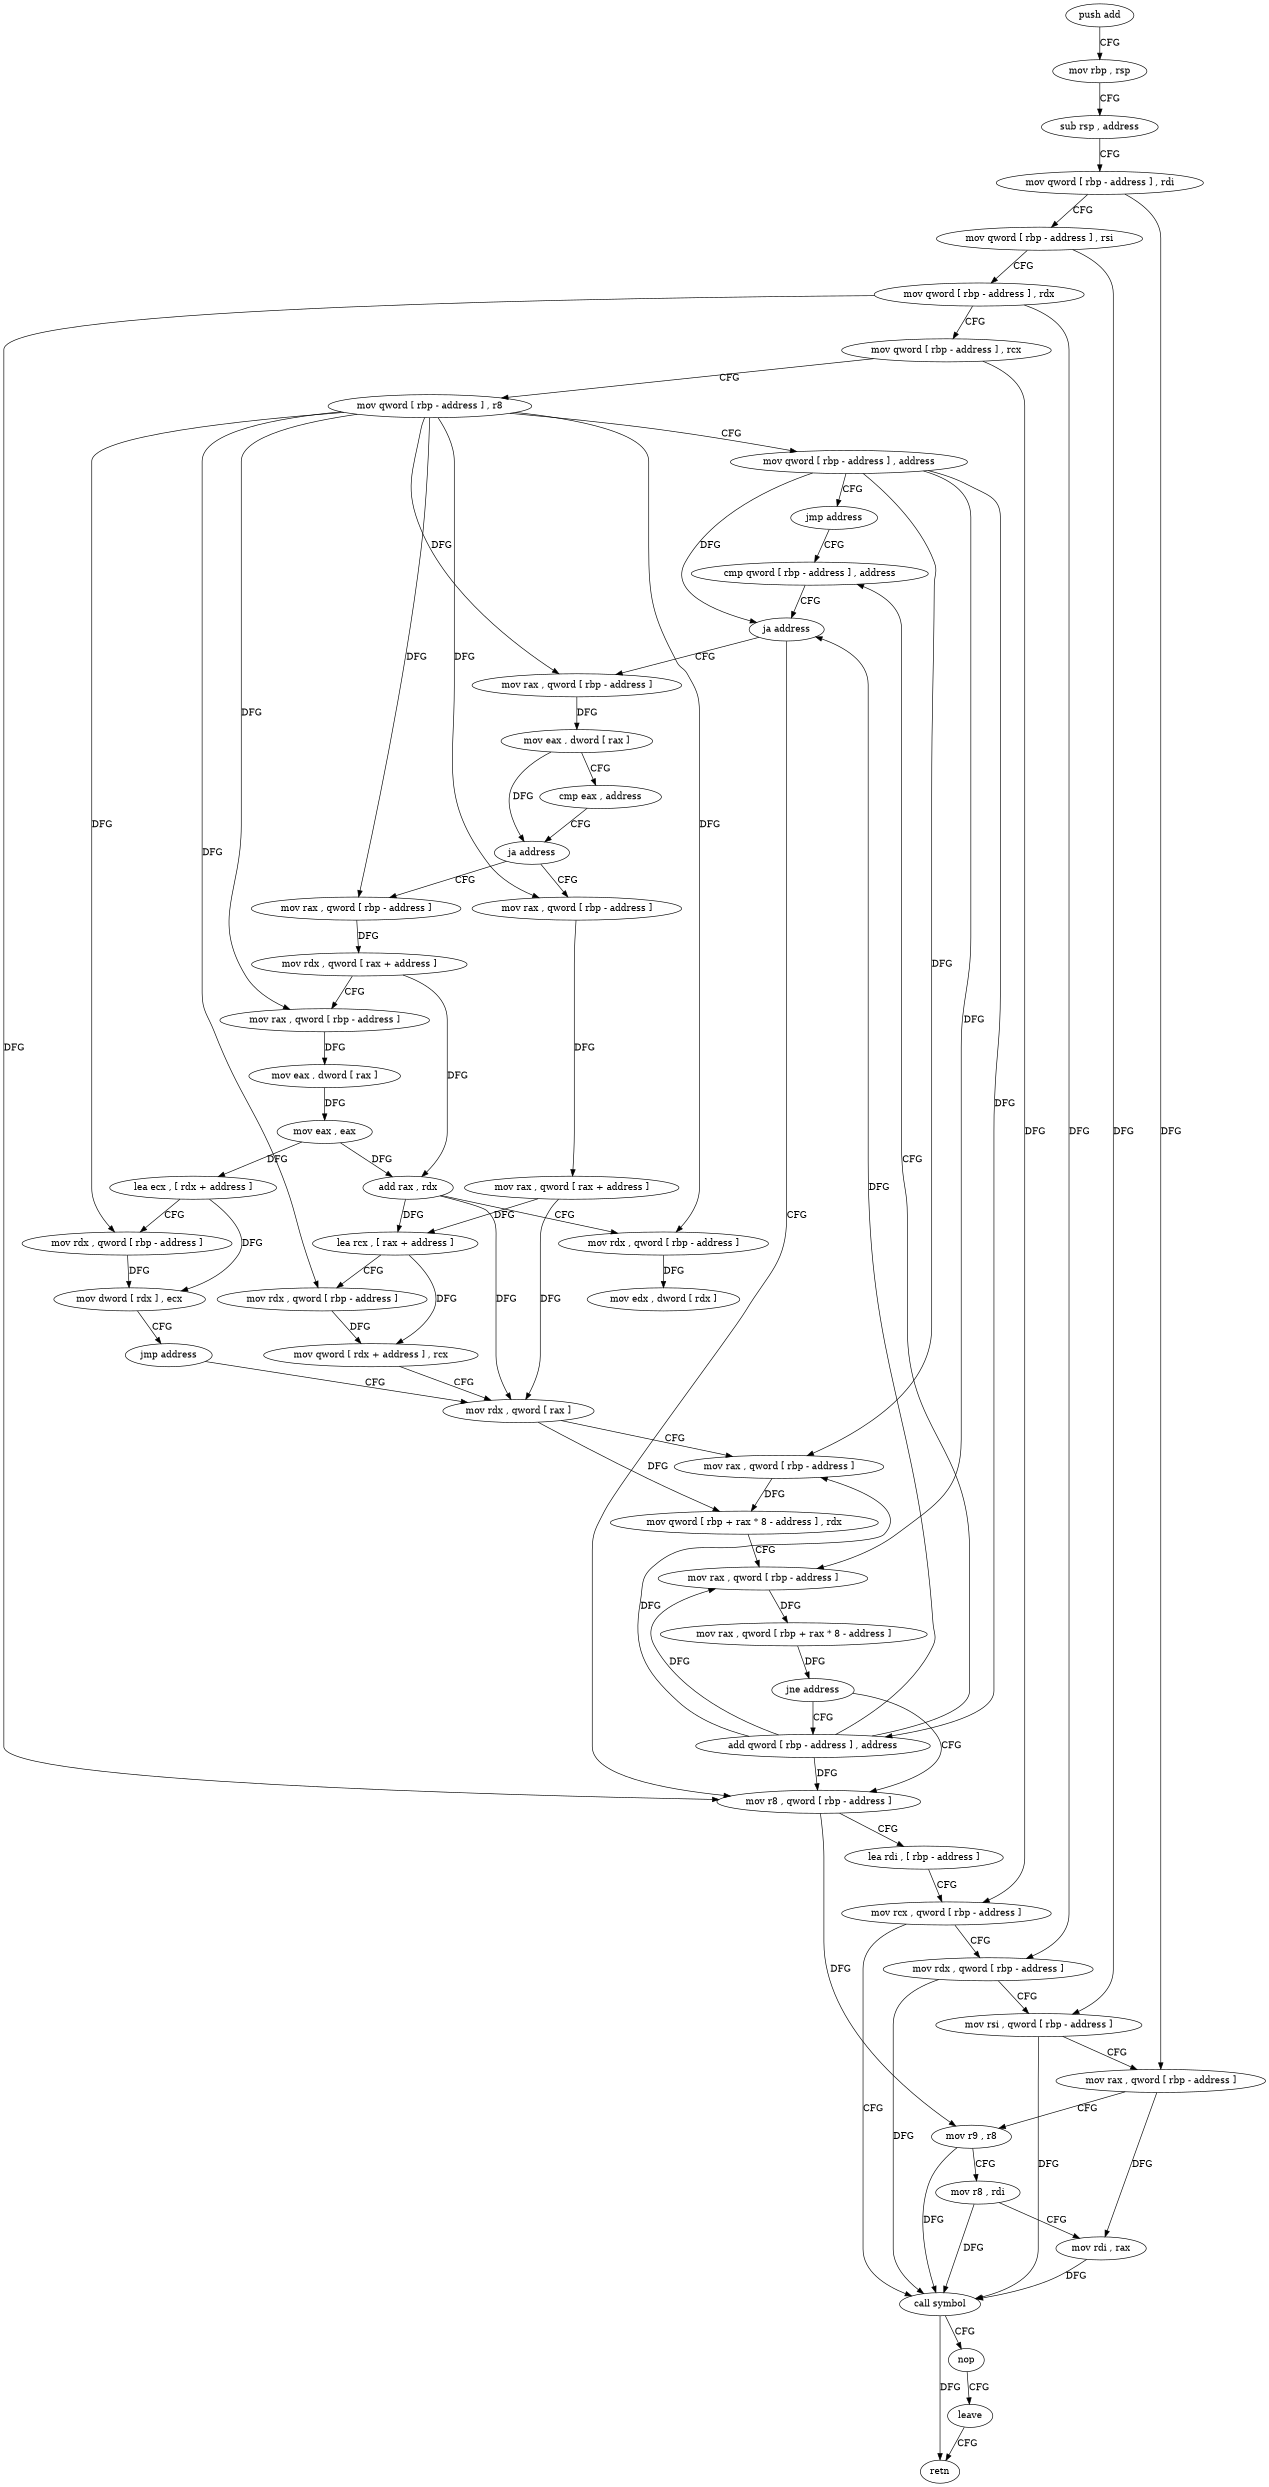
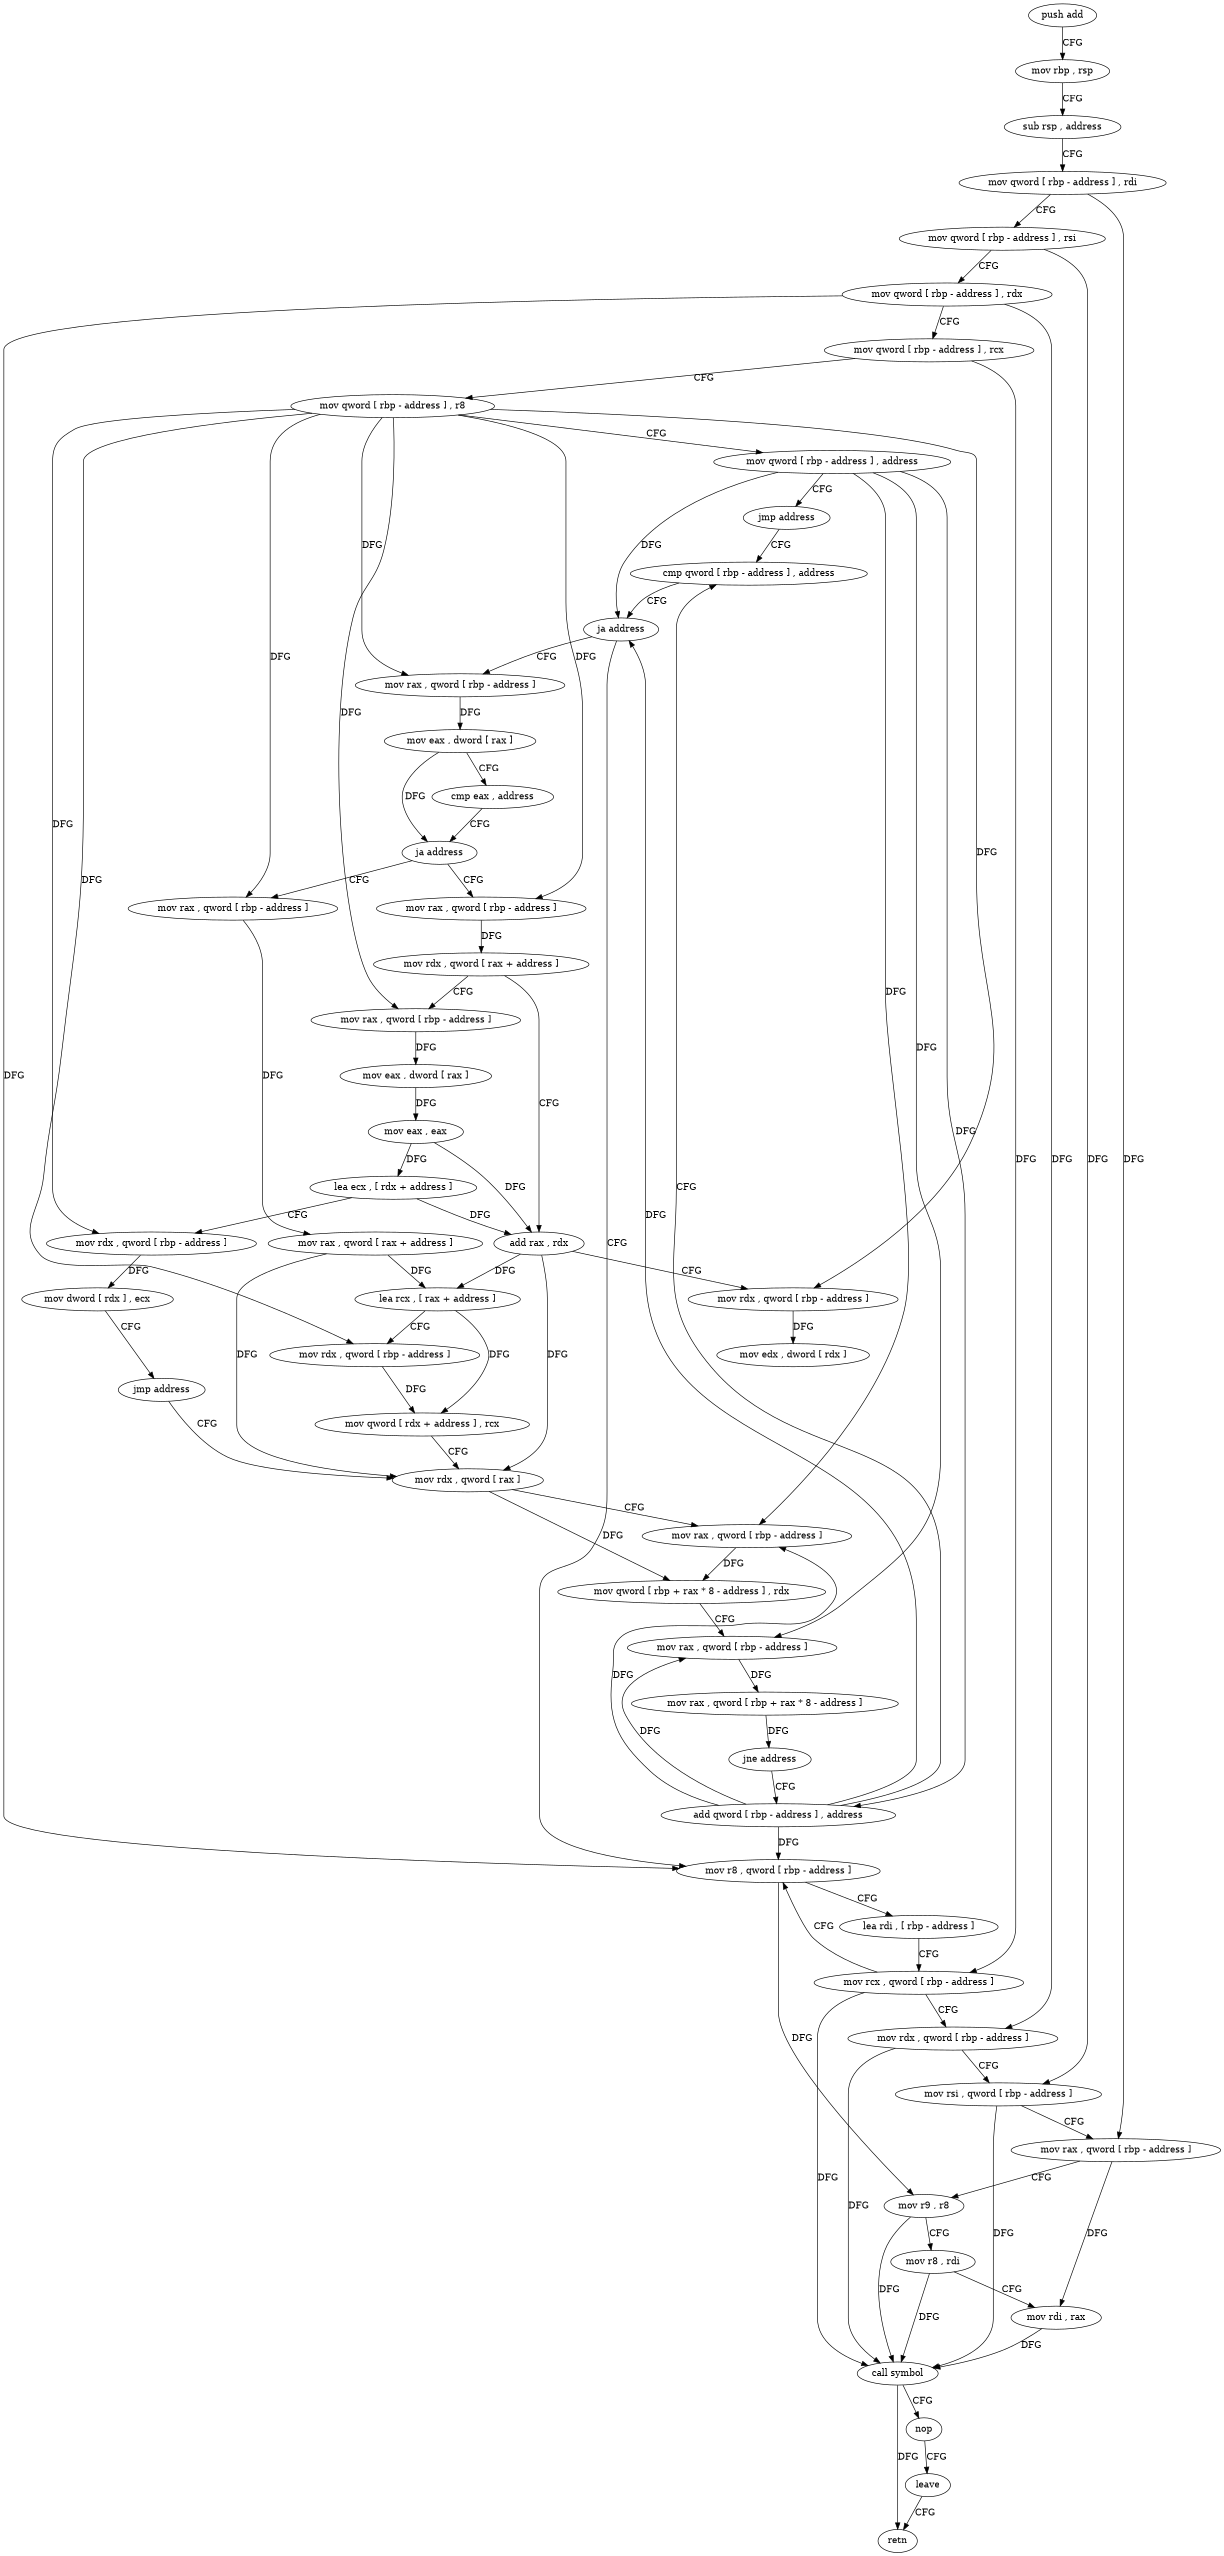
(458, 1076) -> (549, 1104)
(239, 1252) -> (460, 1217)
(936, 1735) -> (819, 1943)
(873, 2109) -> (828, 2178)
